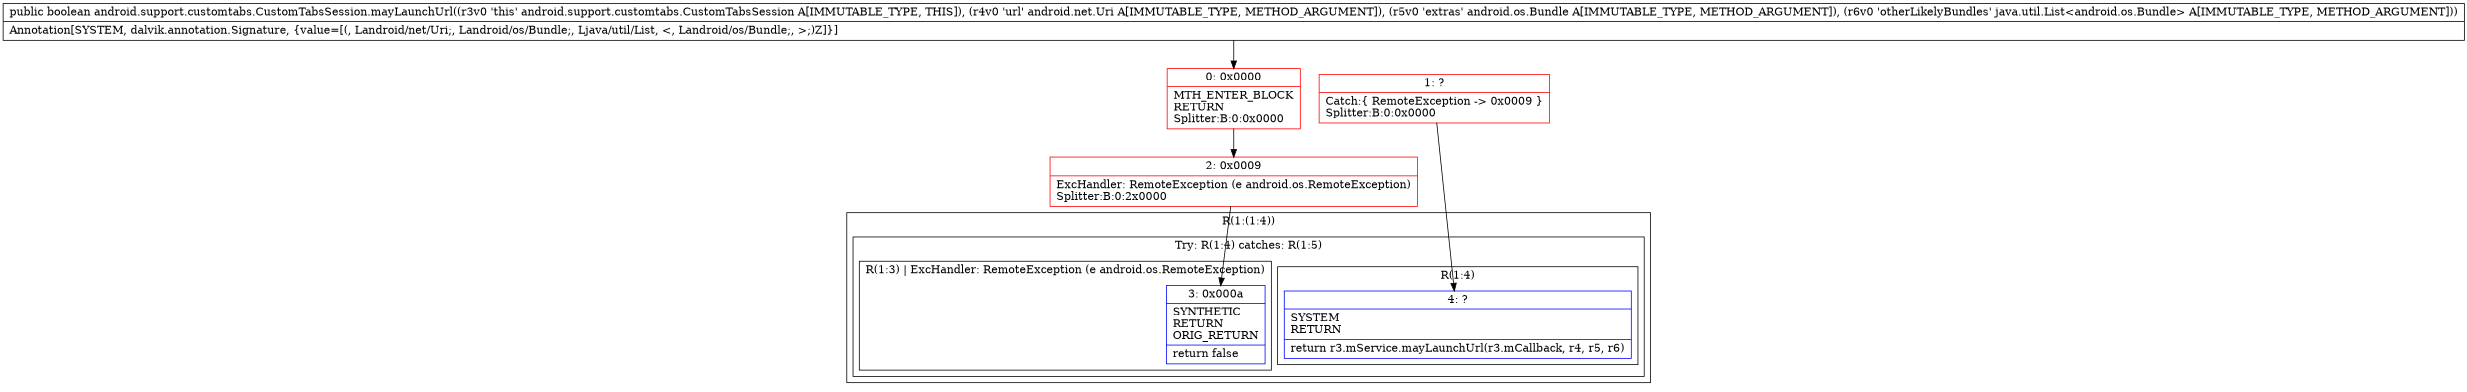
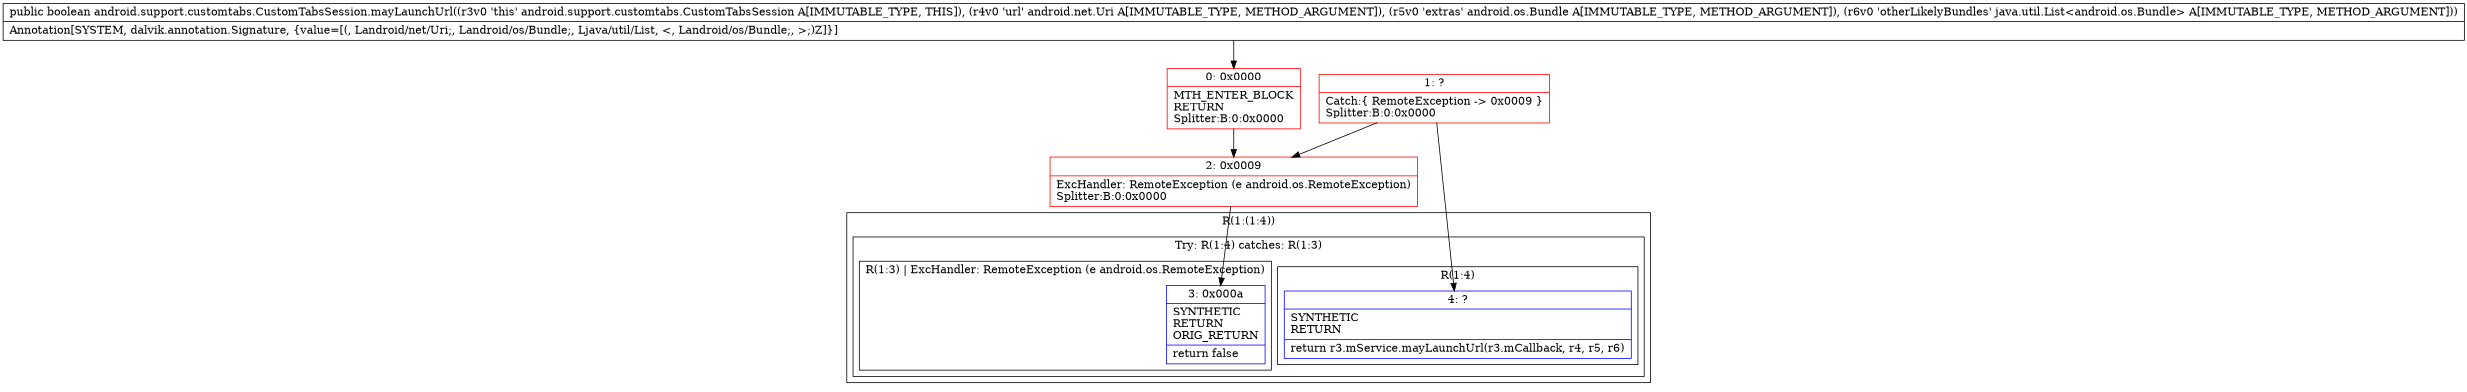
none -> (1338, 138)
(1112, 197) -> (1112, 197)
(1249, 246) -> (1249, 246)
(1315, 318) -> (1325, 318)
